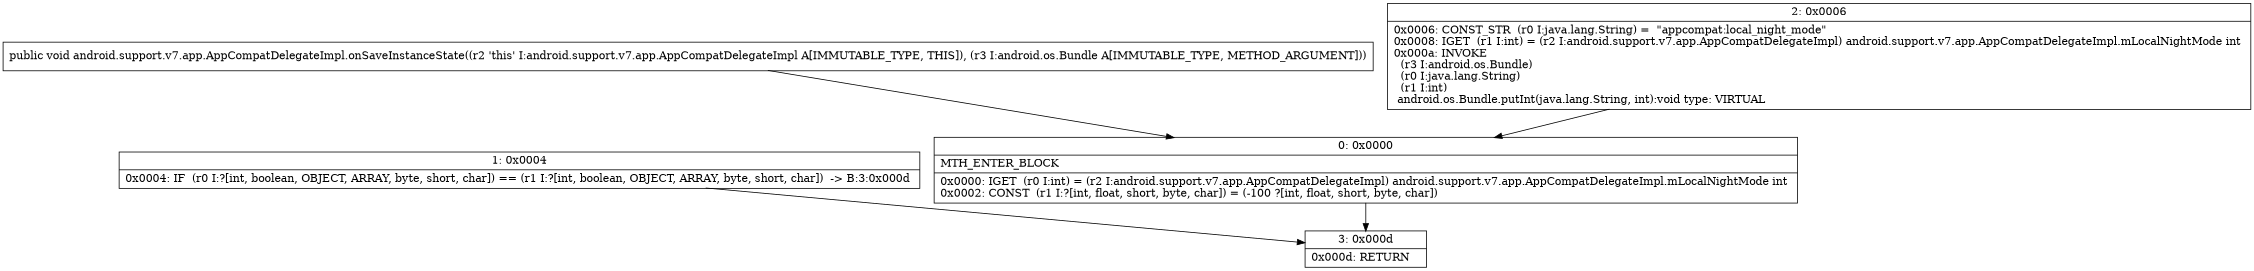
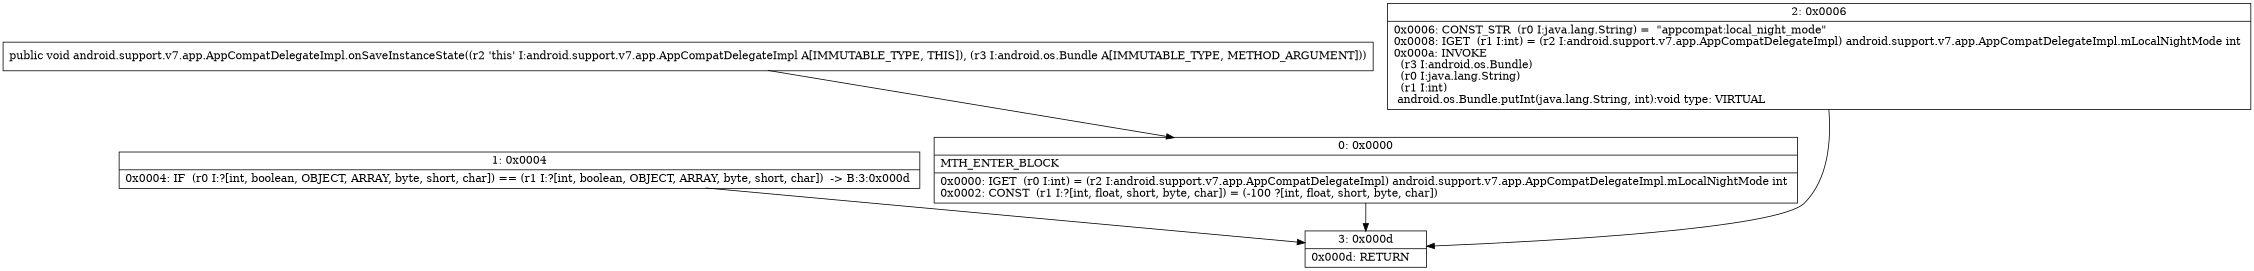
(1556, 122) -> (1671, 230)
